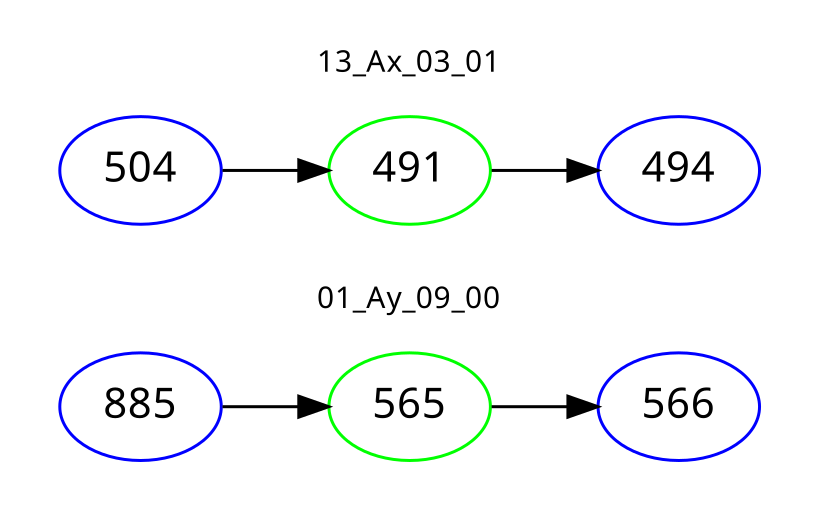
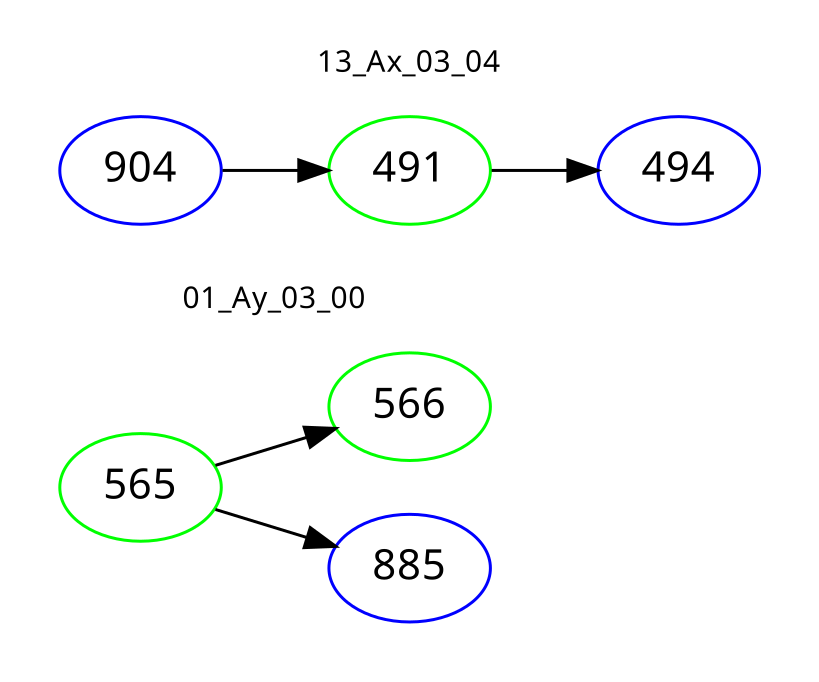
(410, 64) -> (410, 64)
(141, 170) -> (141, 170)
(410, 301) -> (275, 301)
(260, 407) -> (261, 523)
(679, 407) -> (410, 407)
